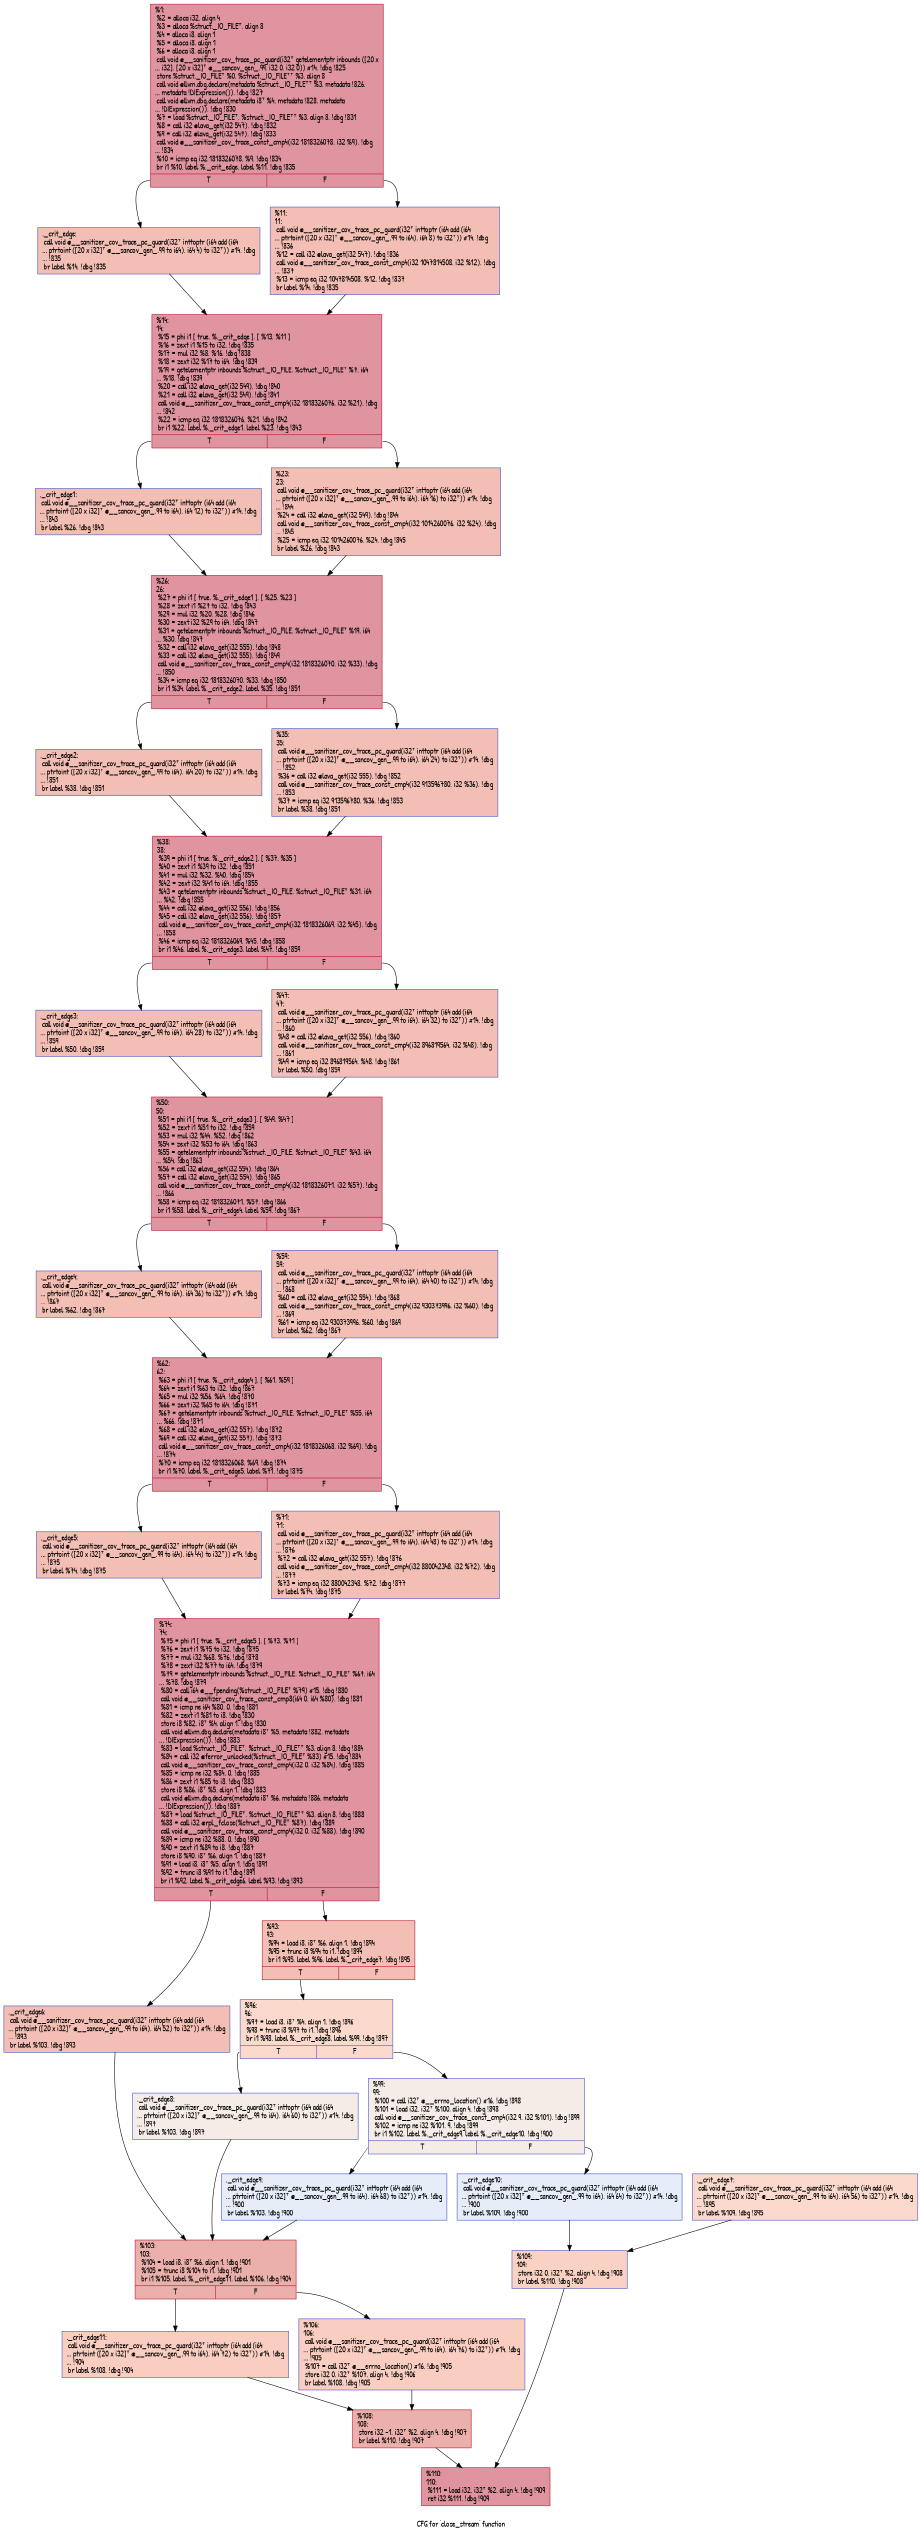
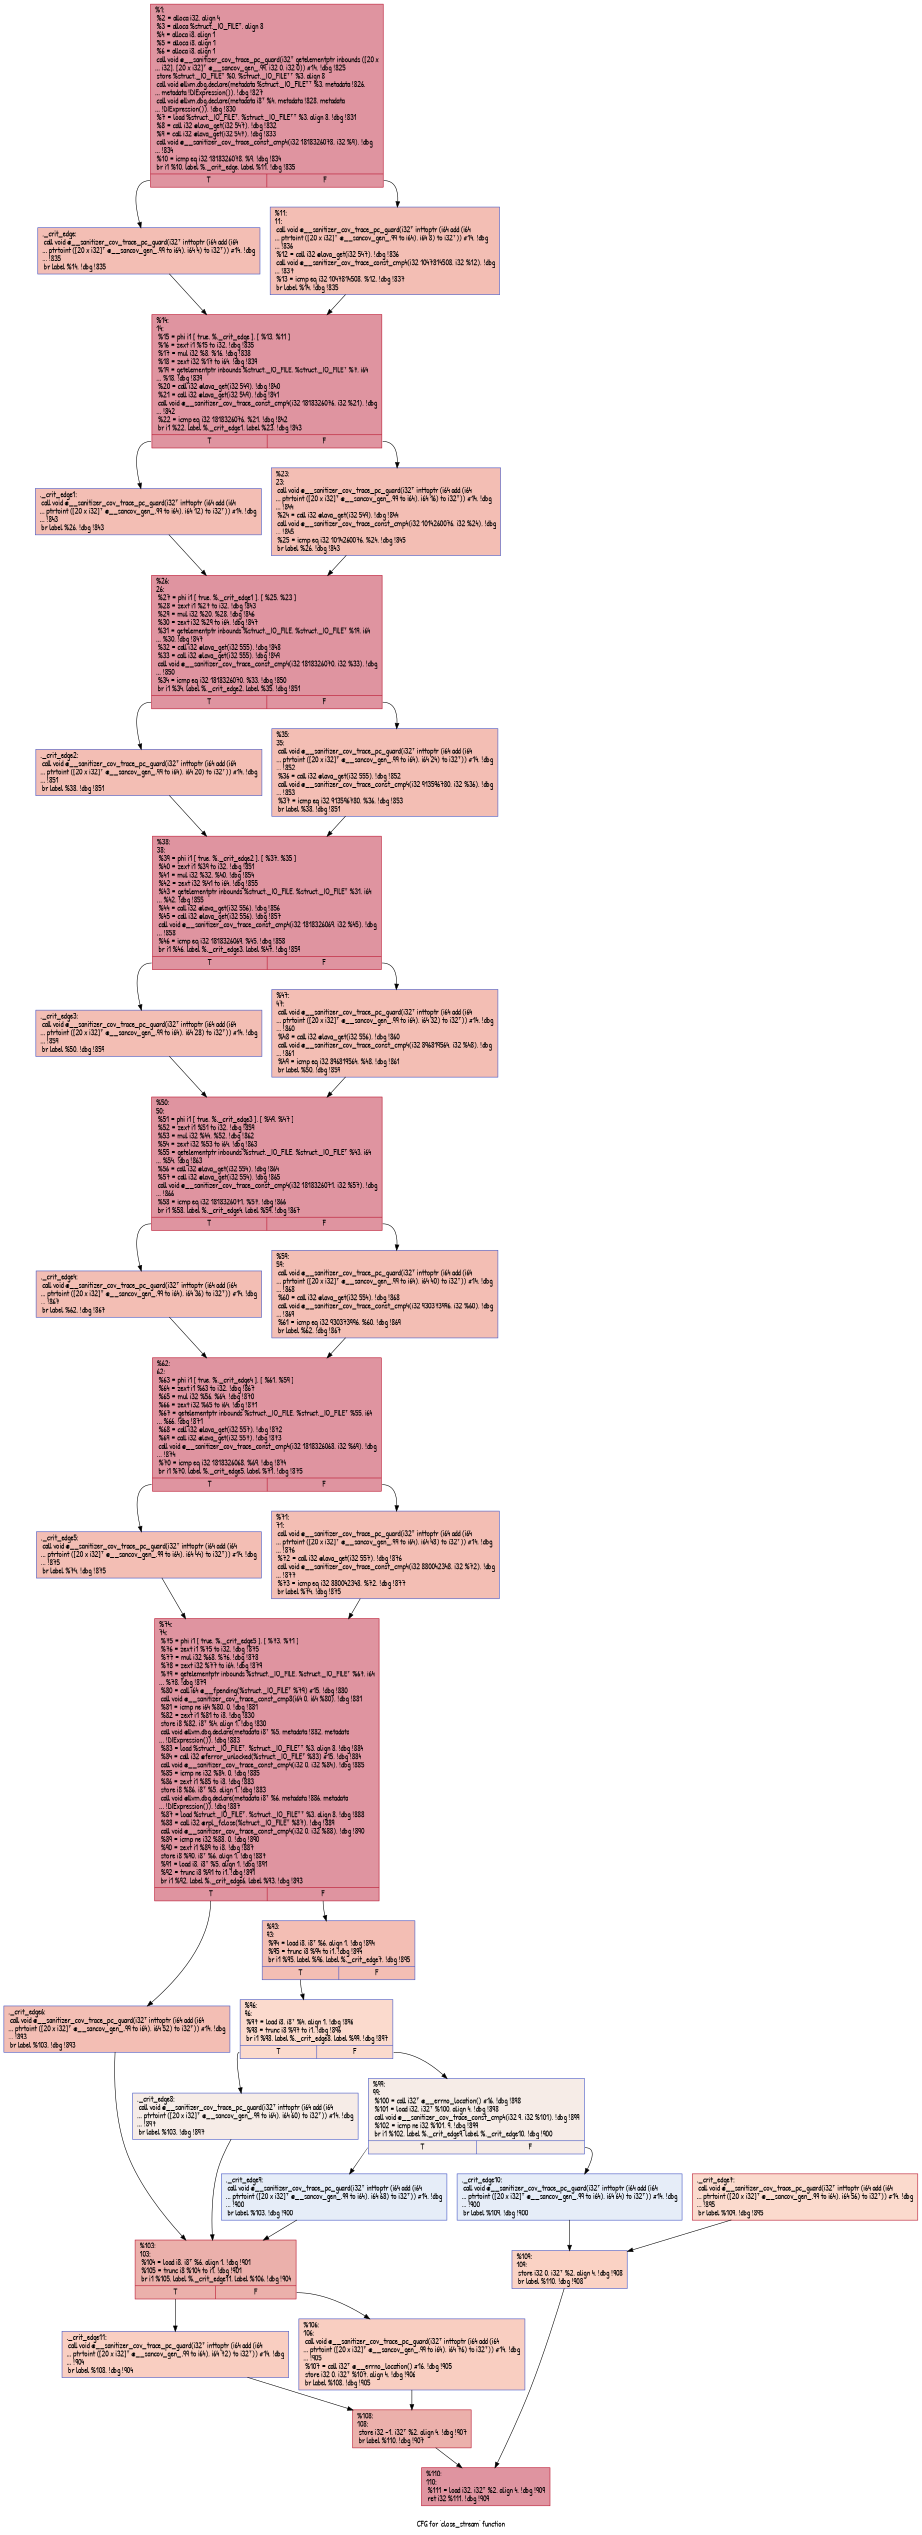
(339, 1950) -> (339, 1950)
(805, 2197) -> (805, 2197)
